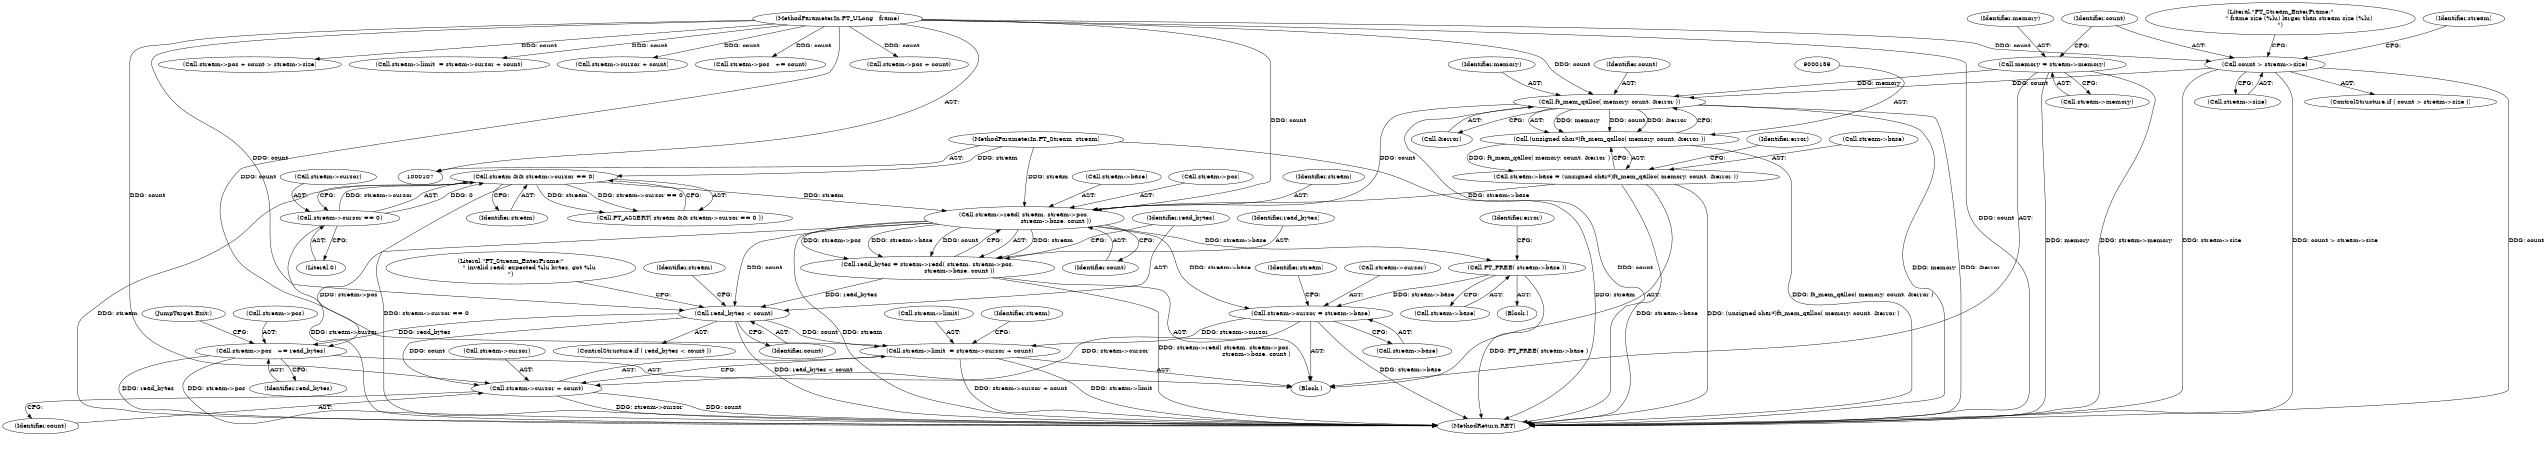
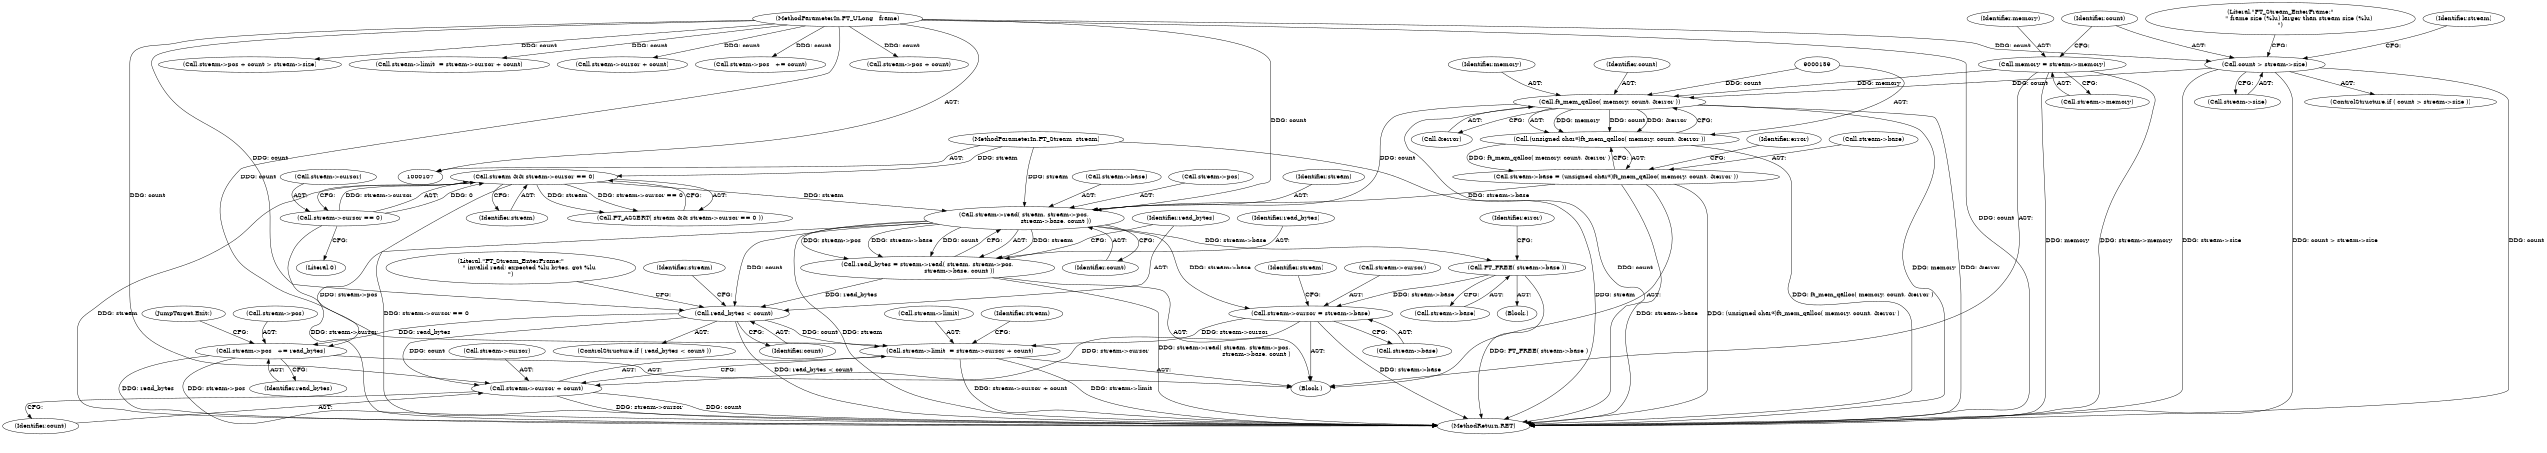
(1262, 30) -> (1725, 81)
(311, 243) -> none
